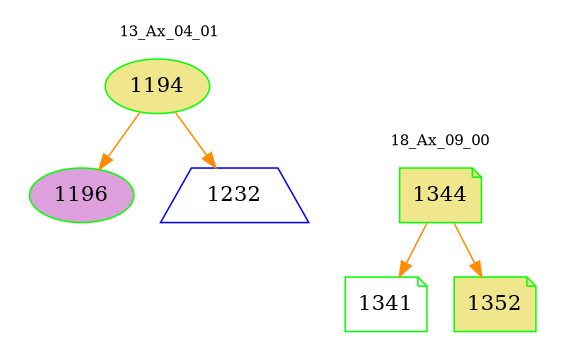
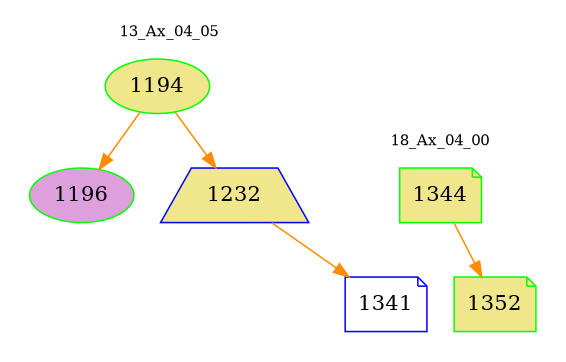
(170, 33) -> (170, 33)
(441, 142) -> (441, 142)
(235, 195) -> (235, 195)
(417, 243) -> (304, 245)
(386, 304) -> (386, 304)
